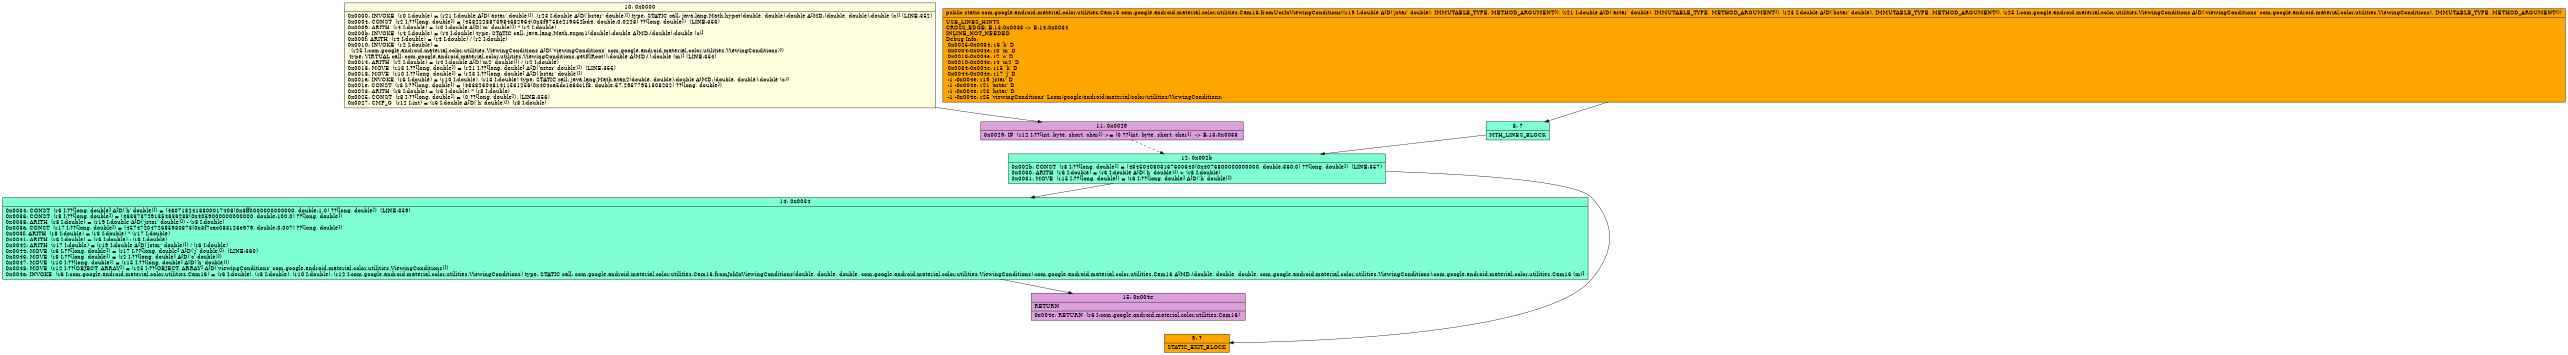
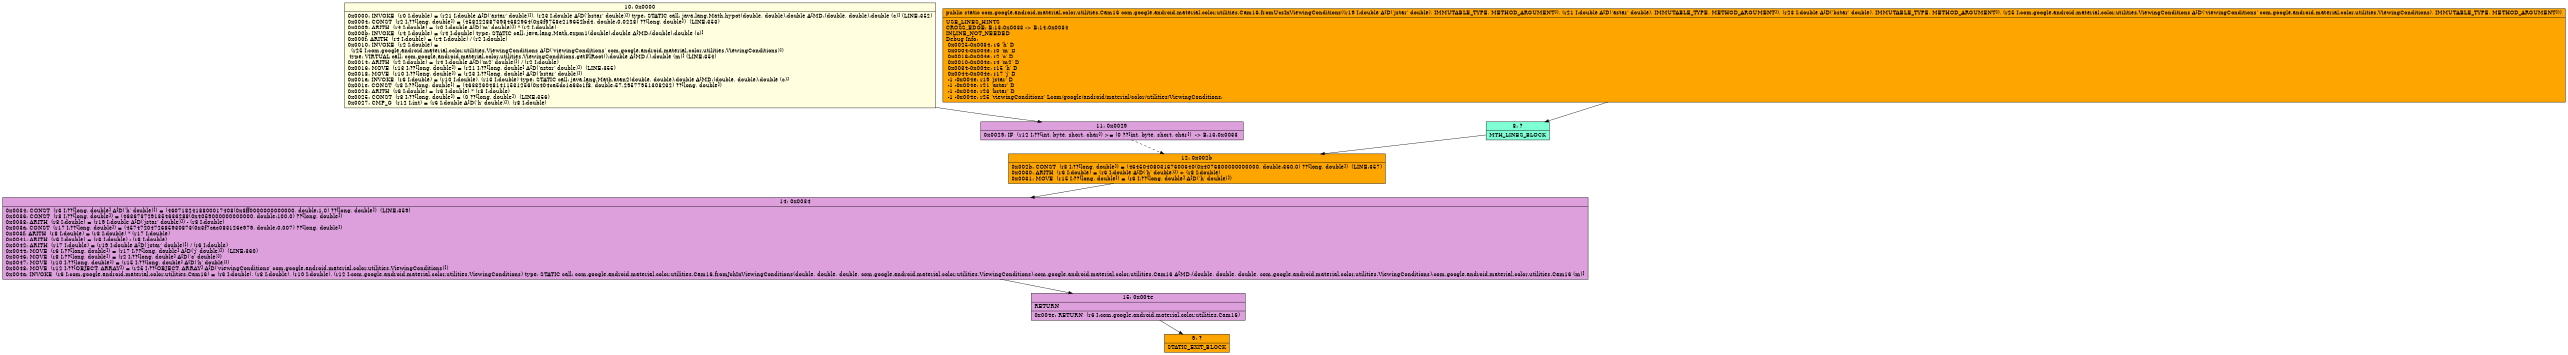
(1197, 169) -> (1197, 169)
(795, 238) -> (795, 238)
(1564, 299) -> (1170, 326)
